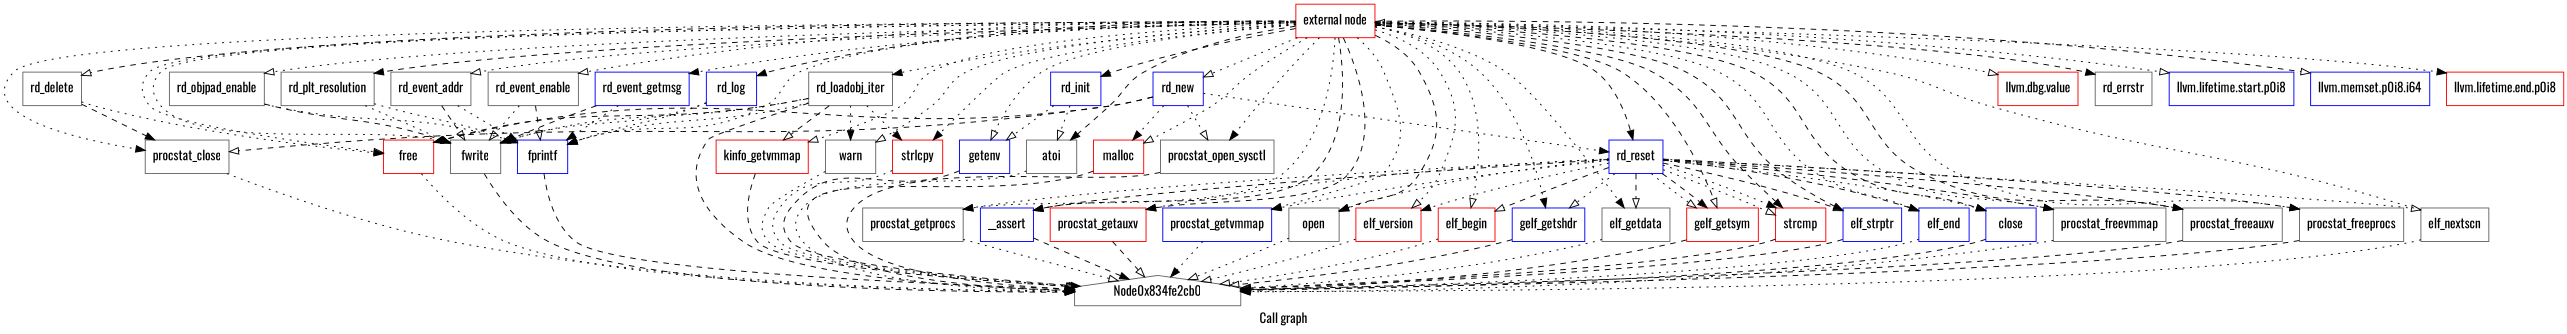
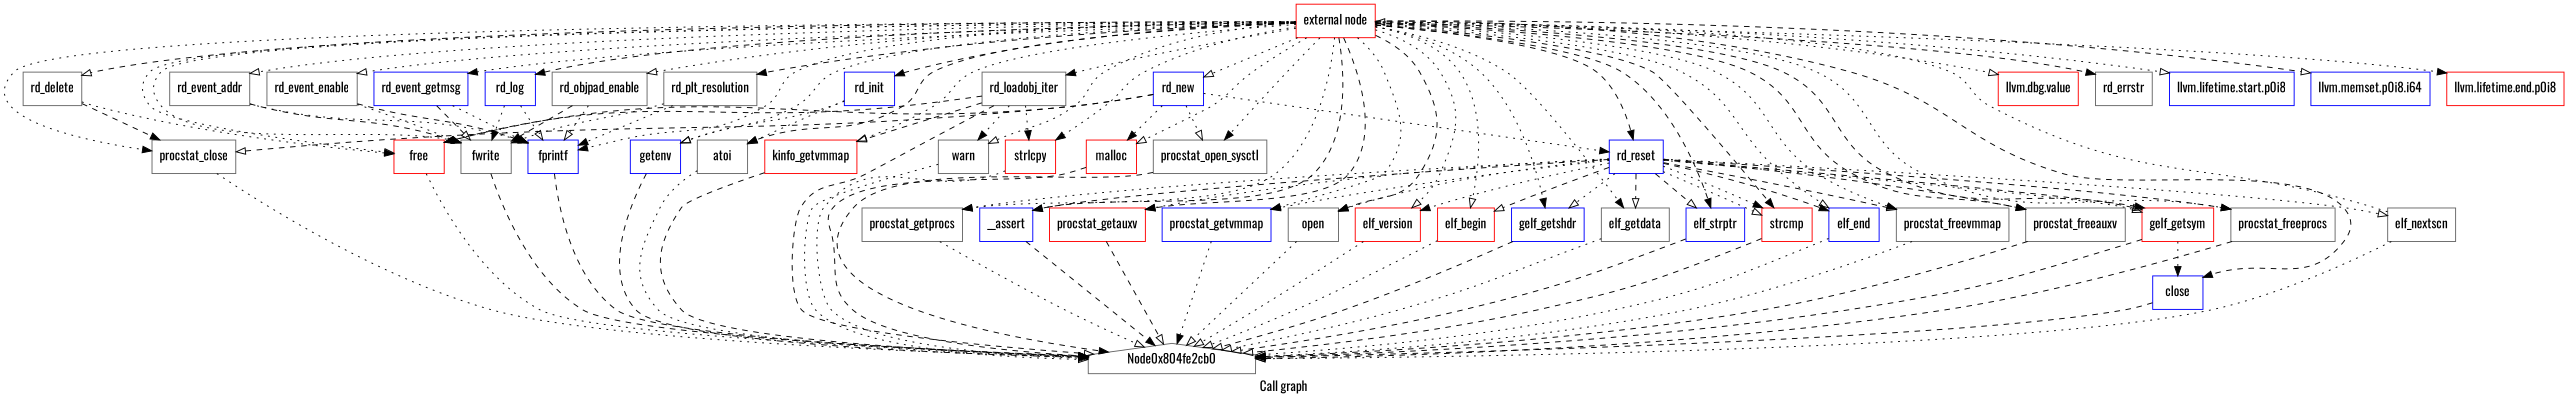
(659, 116) -> none
(692, 120) -> none
(1820, 180) -> (2178, 251)
(1158, 292) -> (1172, 360)
